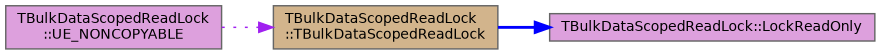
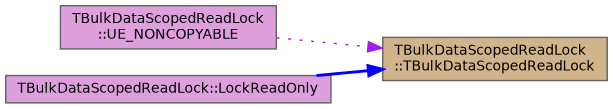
(516, 27) -> (342, 73)
